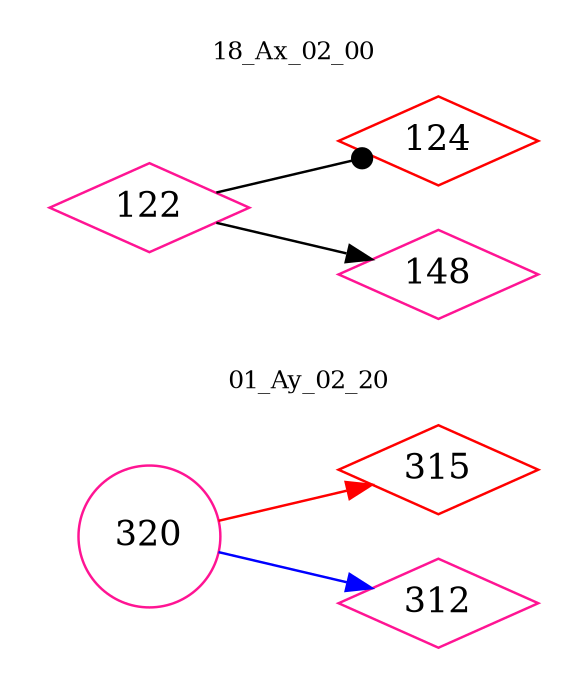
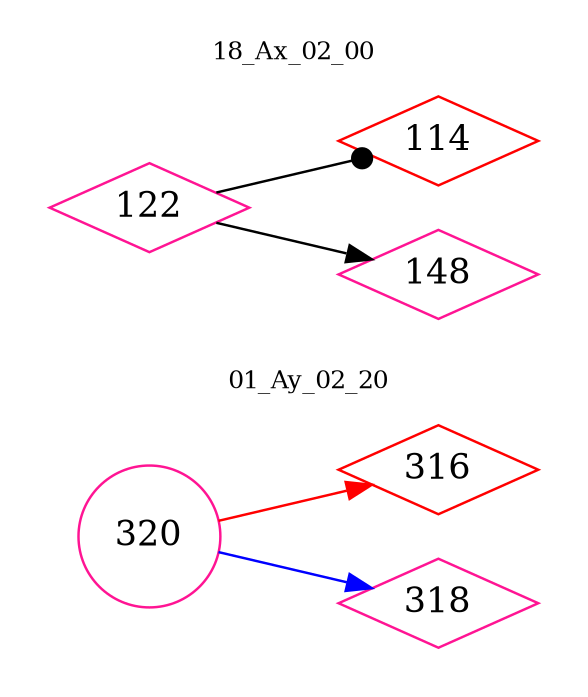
(438, 141) -> (438, 141)
(438, 470) -> (438, 470)
(438, 603) -> (438, 603)
